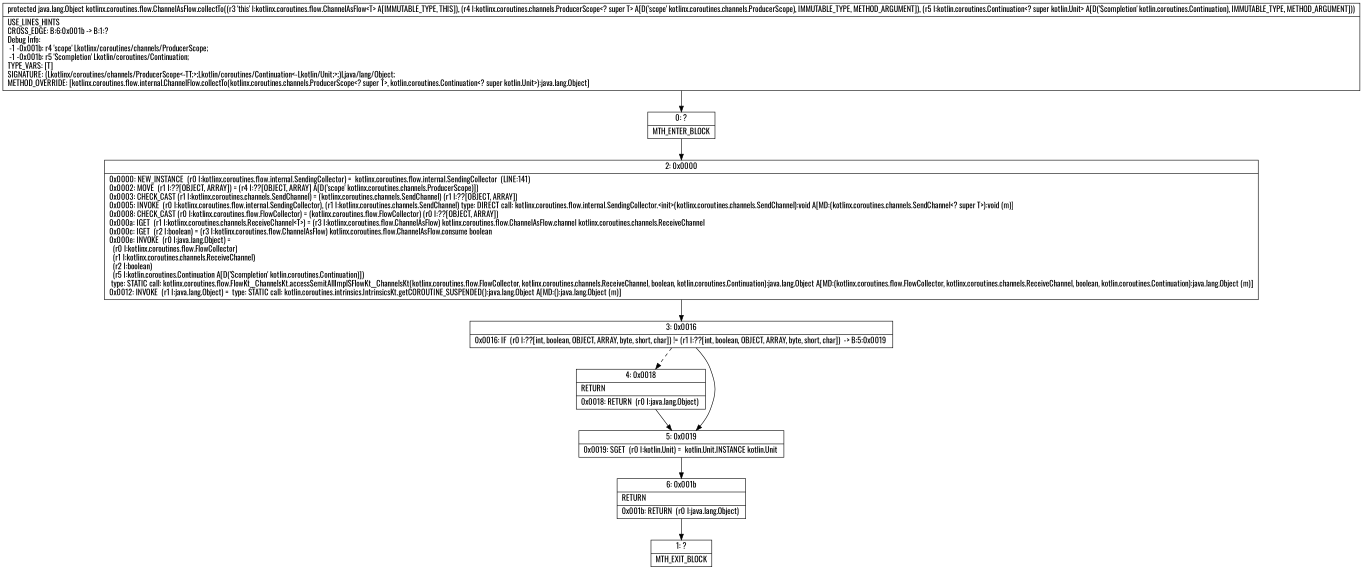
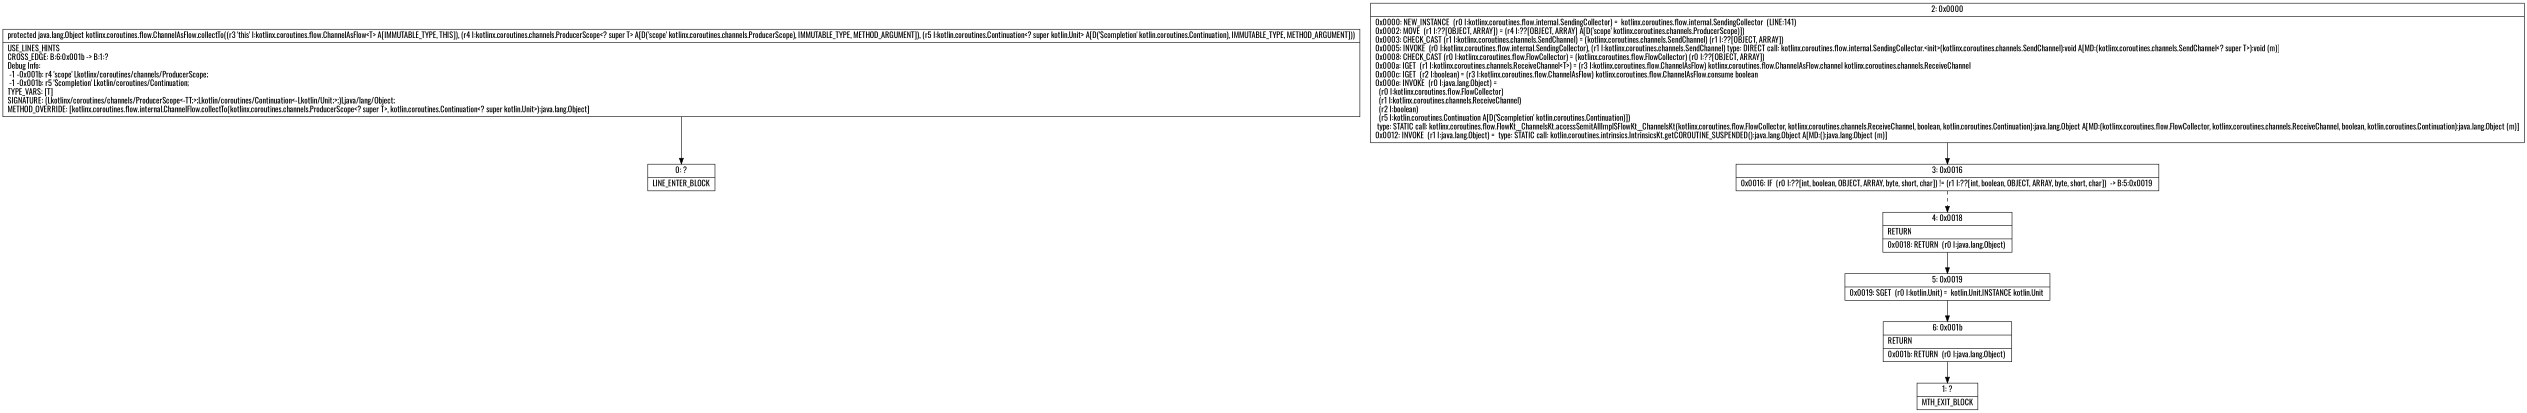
(681, 132) -> (681, 184)
(681, 146) -> none
(715, 386) -> none
